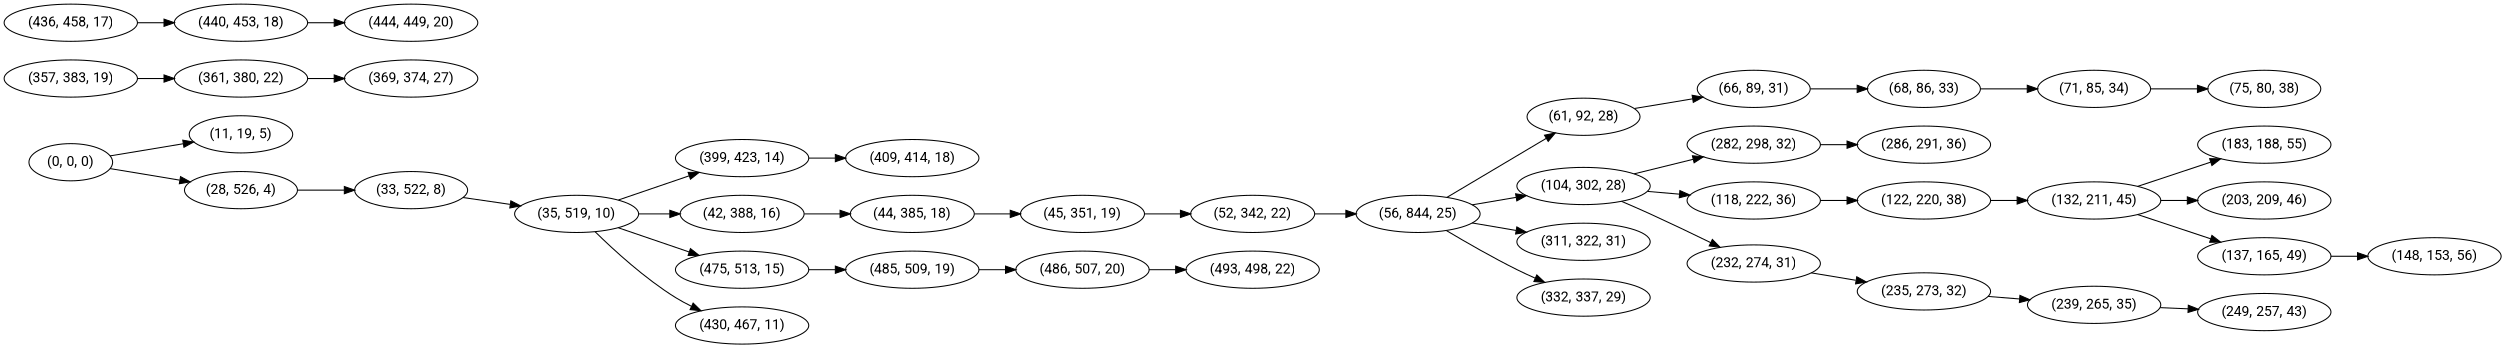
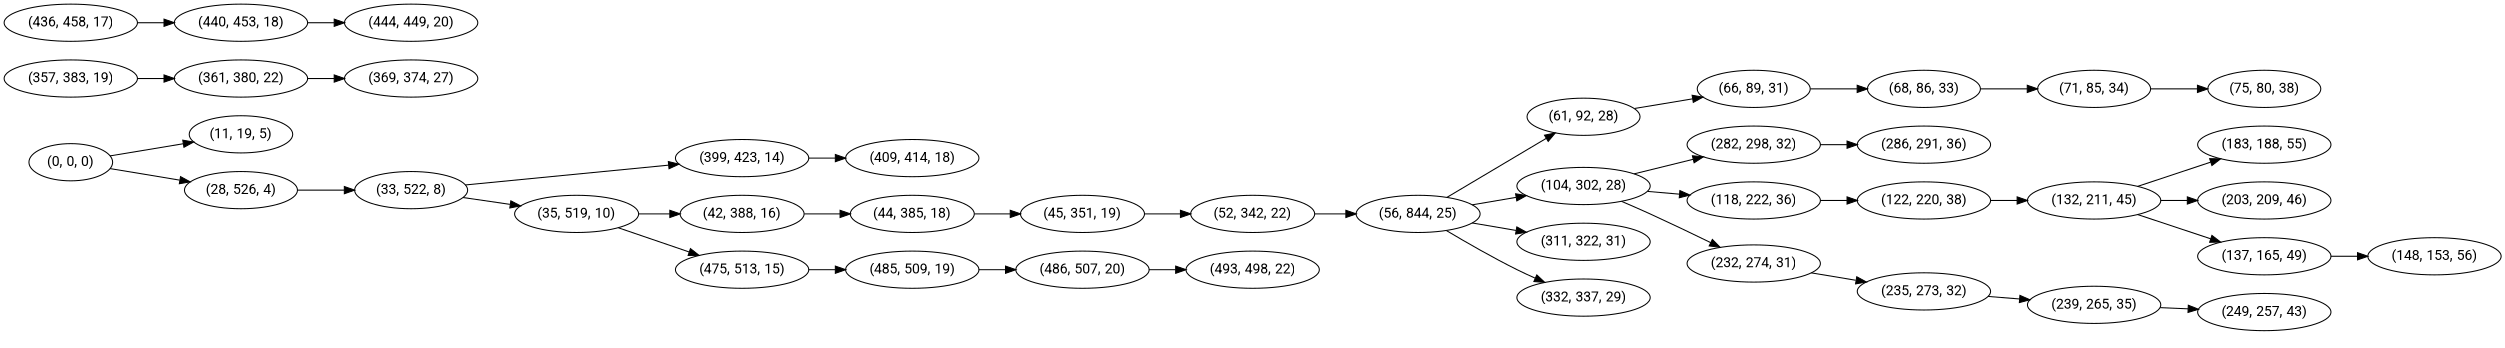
(654, 188) -> (567, 175)
(742, 326) -> none
